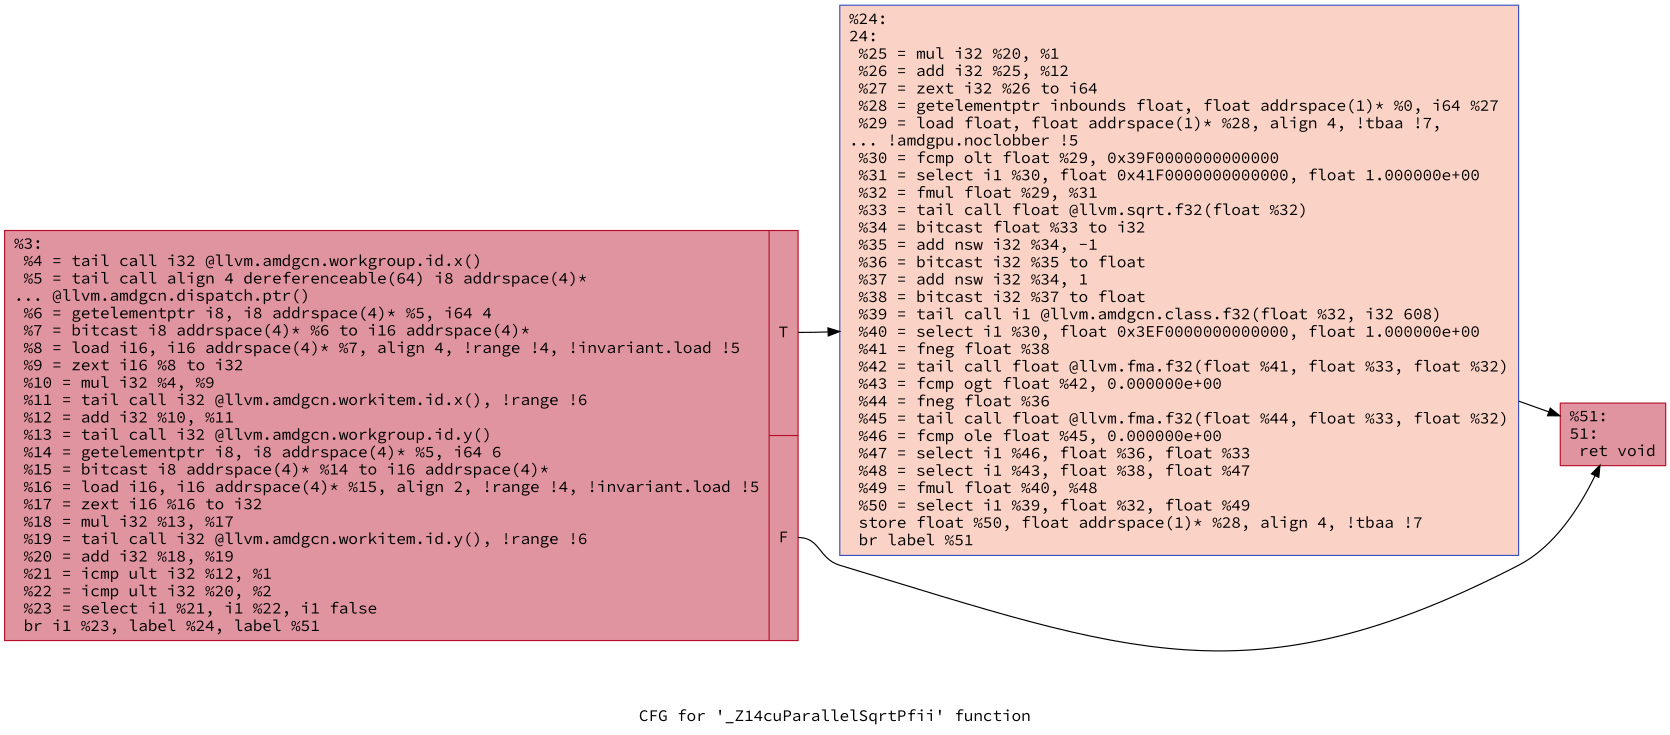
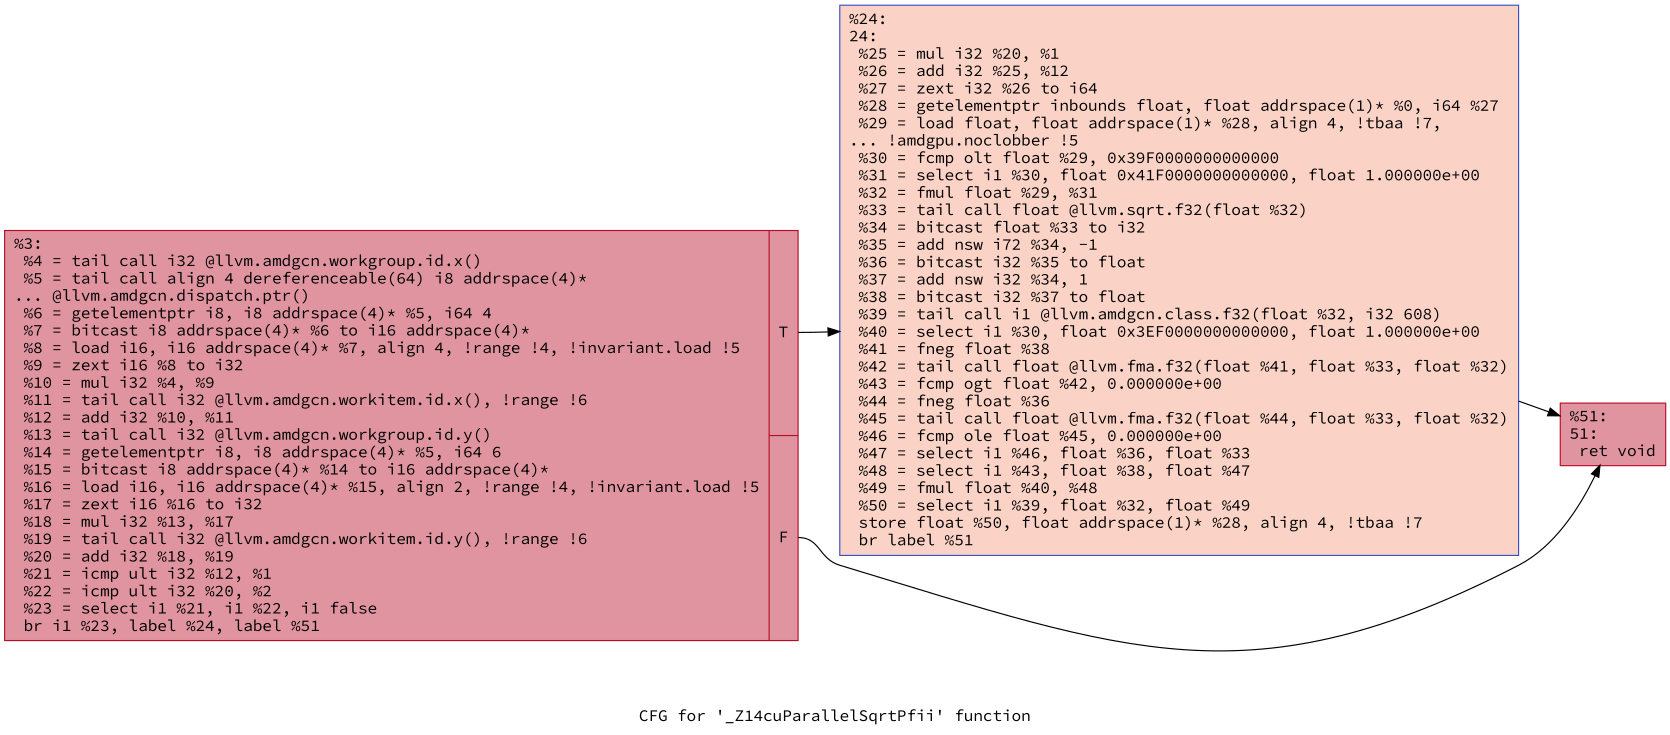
(974, 245) -> (974, 245)
